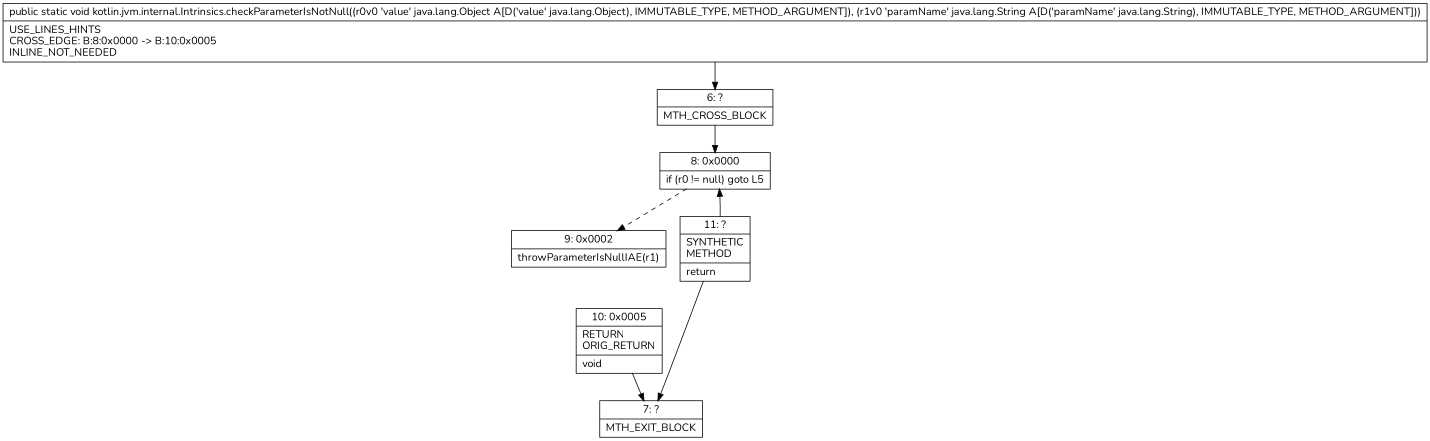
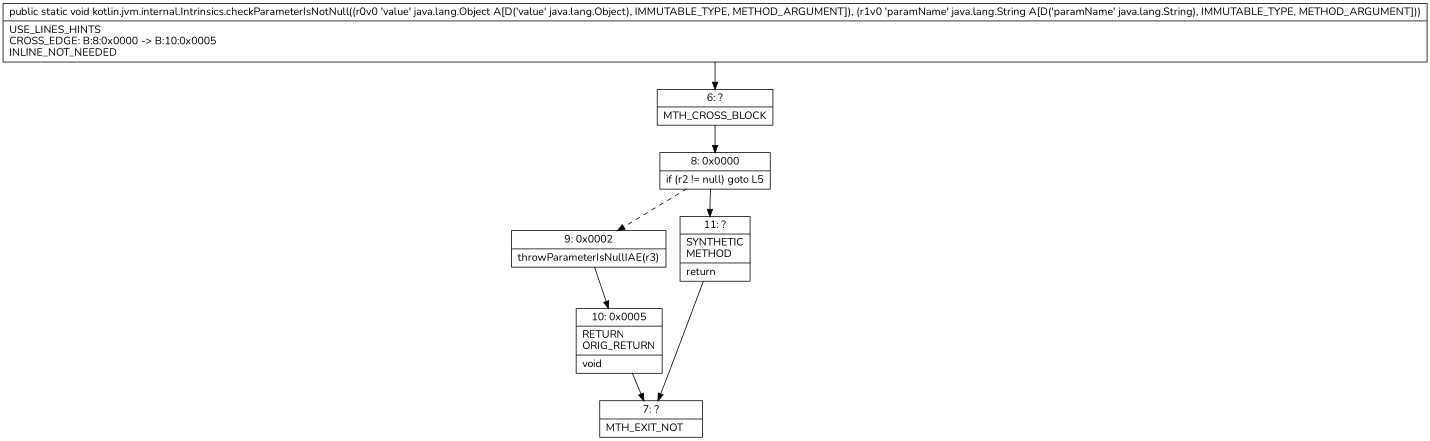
(715, 180) -> (715, 180)
(720, 207) -> (710, 199)
(589, 258) -> (589, 258)
none -> (600, 284)
(651, 428) -> (645, 428)
